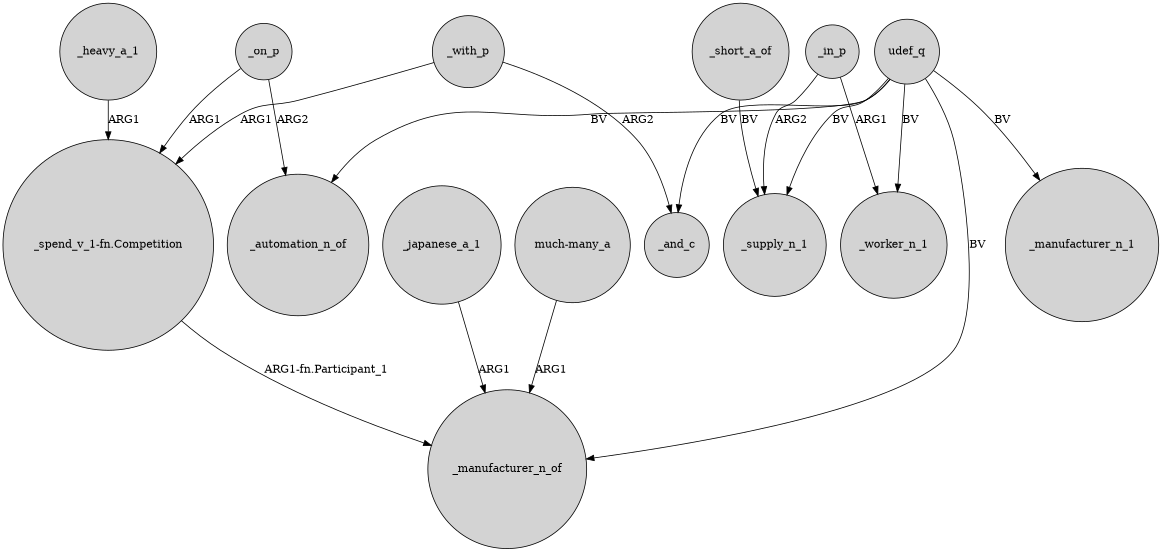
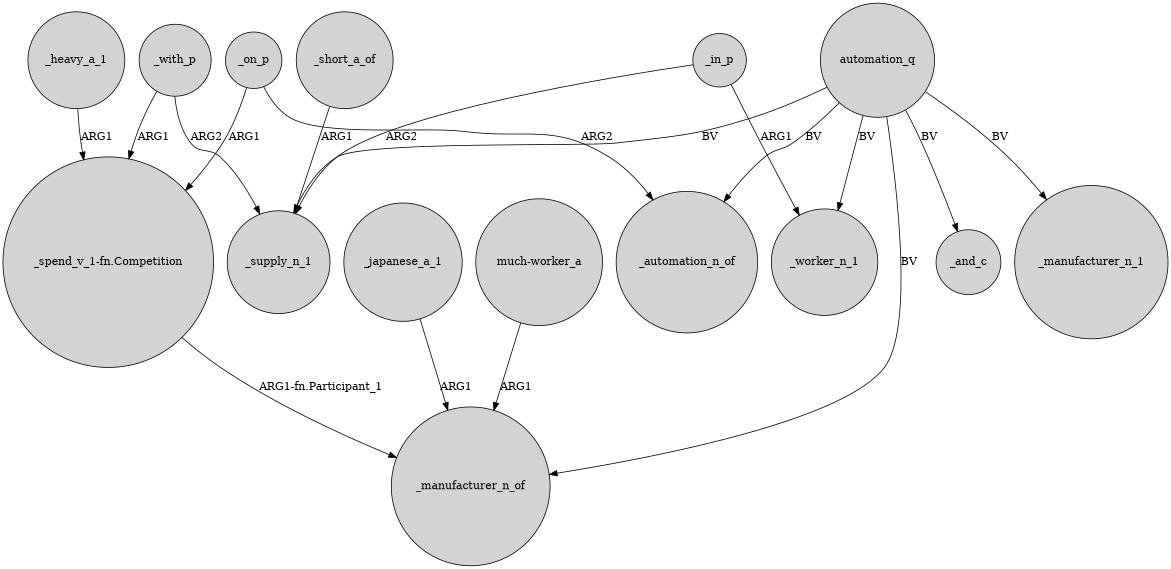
(907, 52) -> (877, 60)
(601, 109) -> (211, 152)
(750, 120) -> (337, 137)
(573, 245) -> (539, 262)
